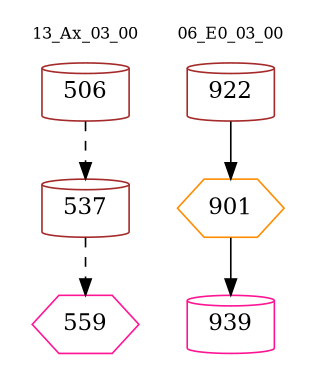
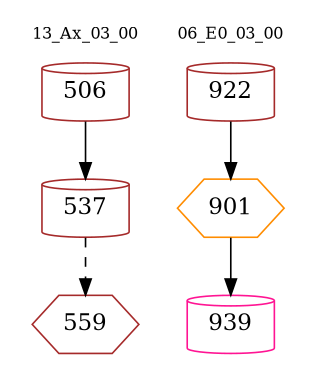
(86, 142) -> (86, 142)
(86, 324) -> (86, 324)
